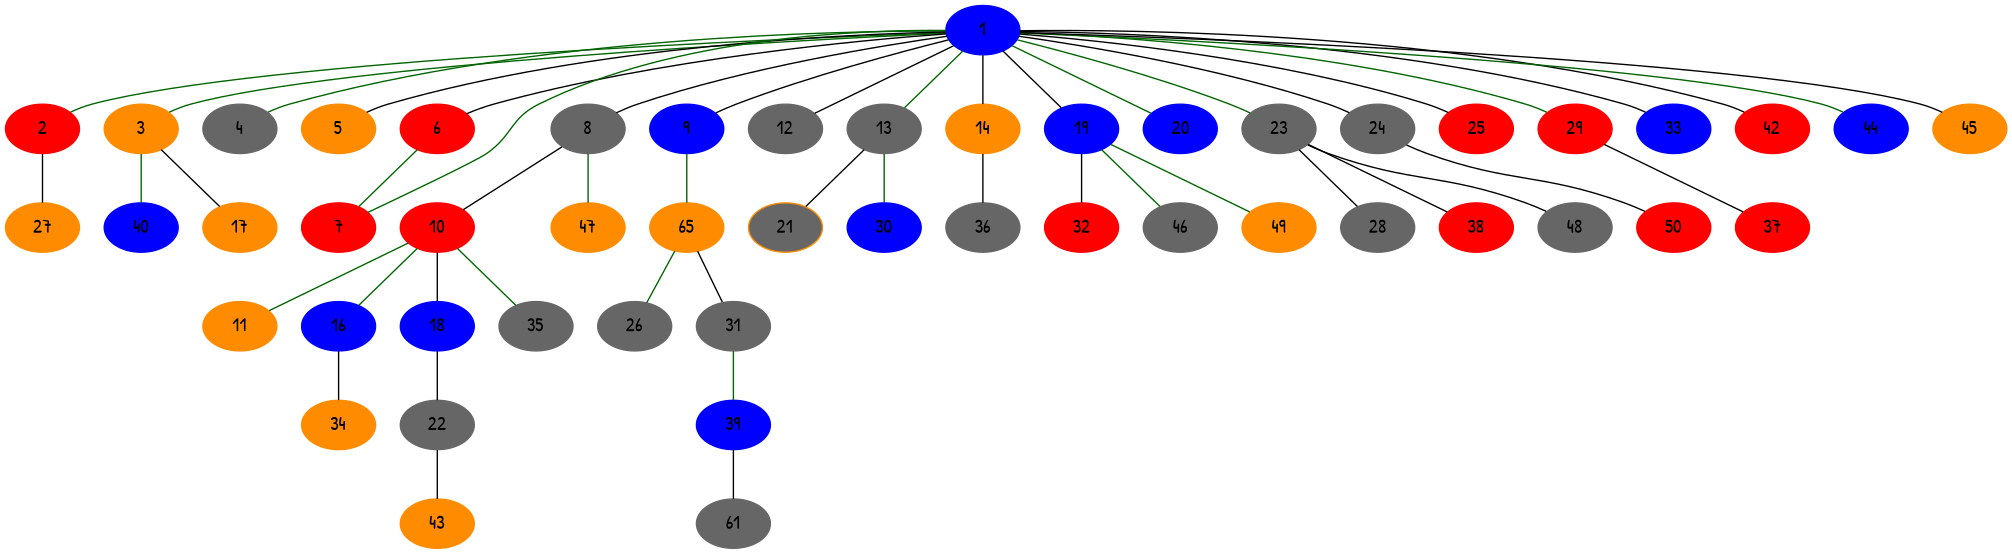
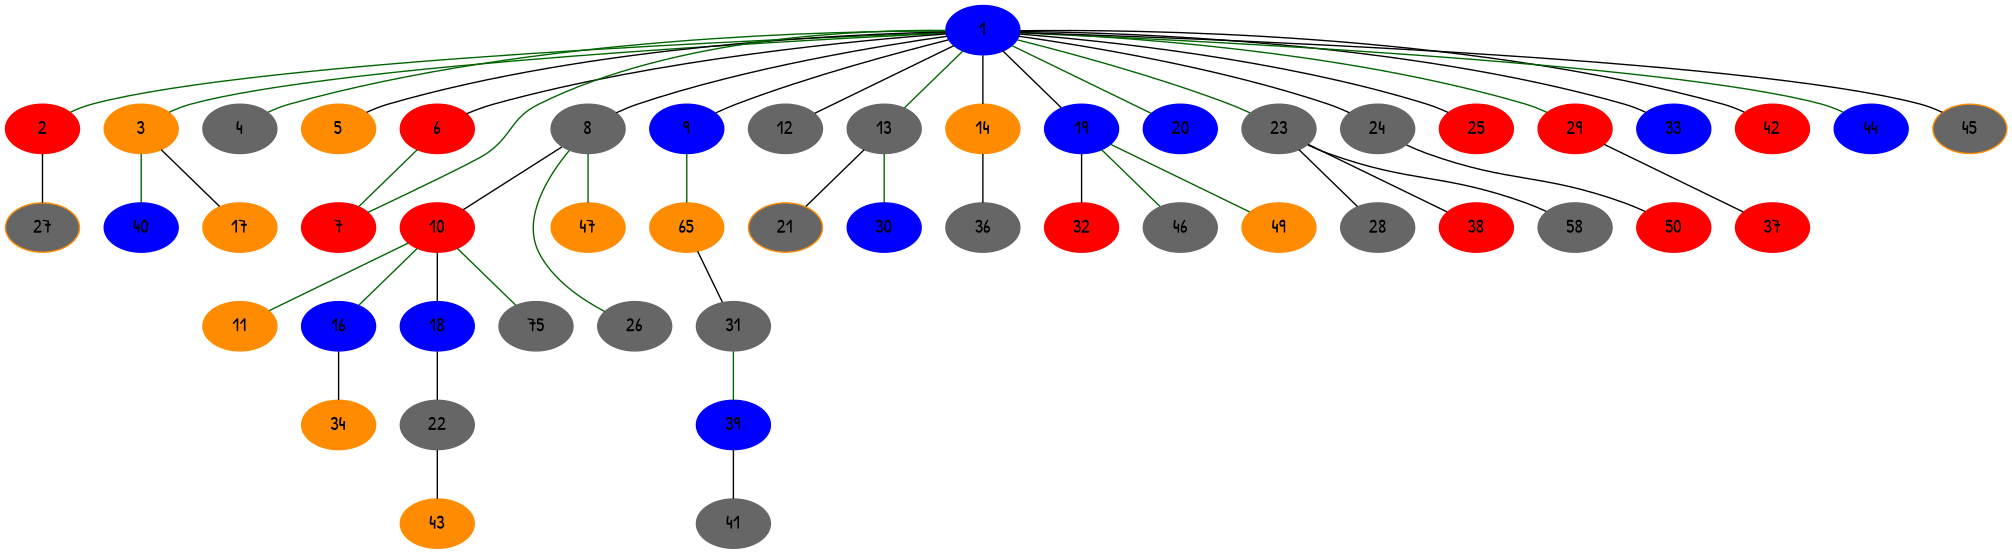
(1970, 129) -> (1970, 129)
(42, 228) -> (42, 228)
(1575, 228) -> (1575, 228)
(661, 277) -> (535, 242)
(536, 326) -> (536, 326)
(733, 524) -> (733, 524)
